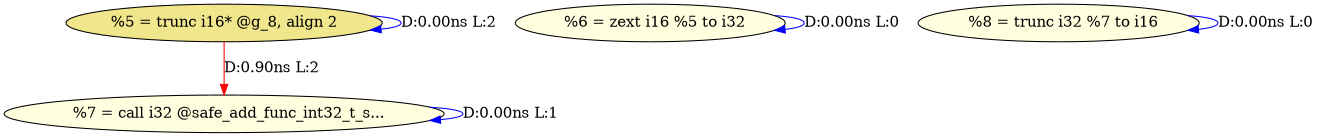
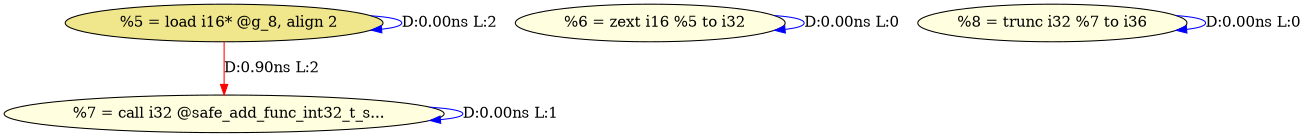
(224, 23) -> (224, 23)
(1059, 23) -> (1052, 23)
